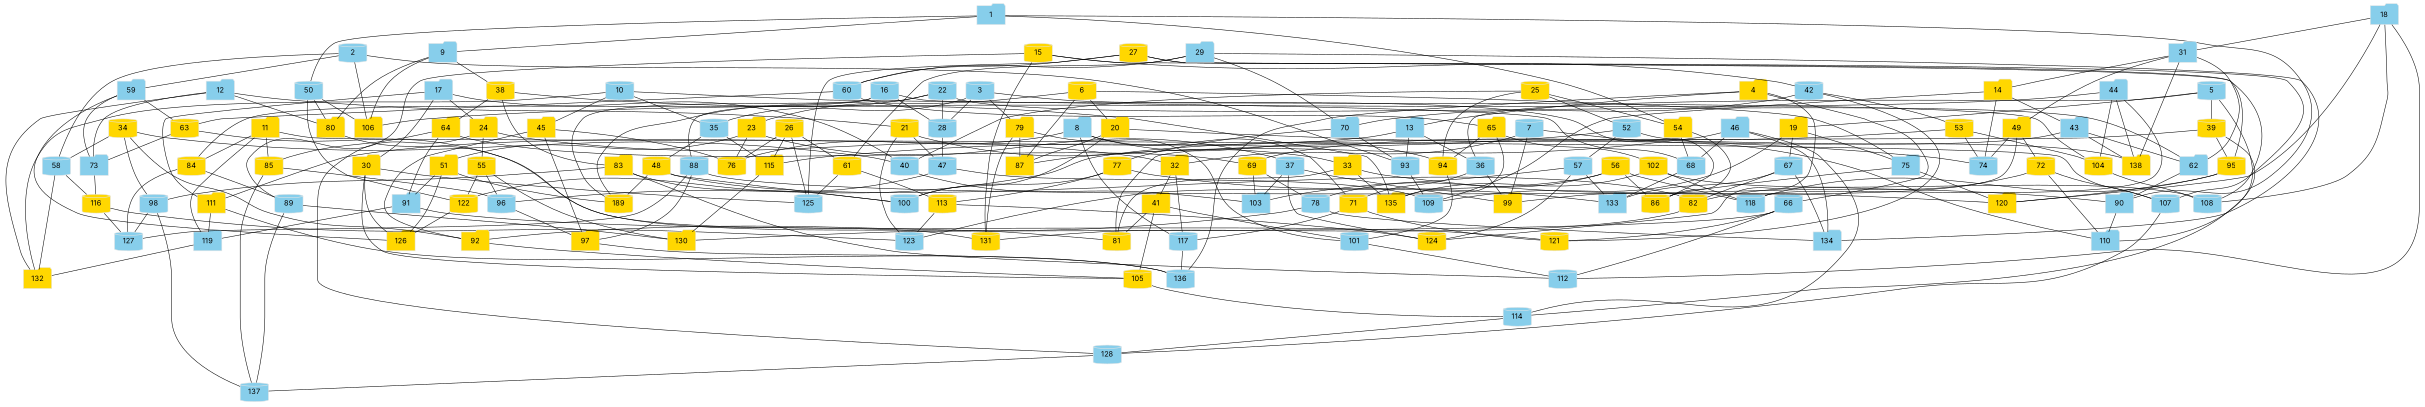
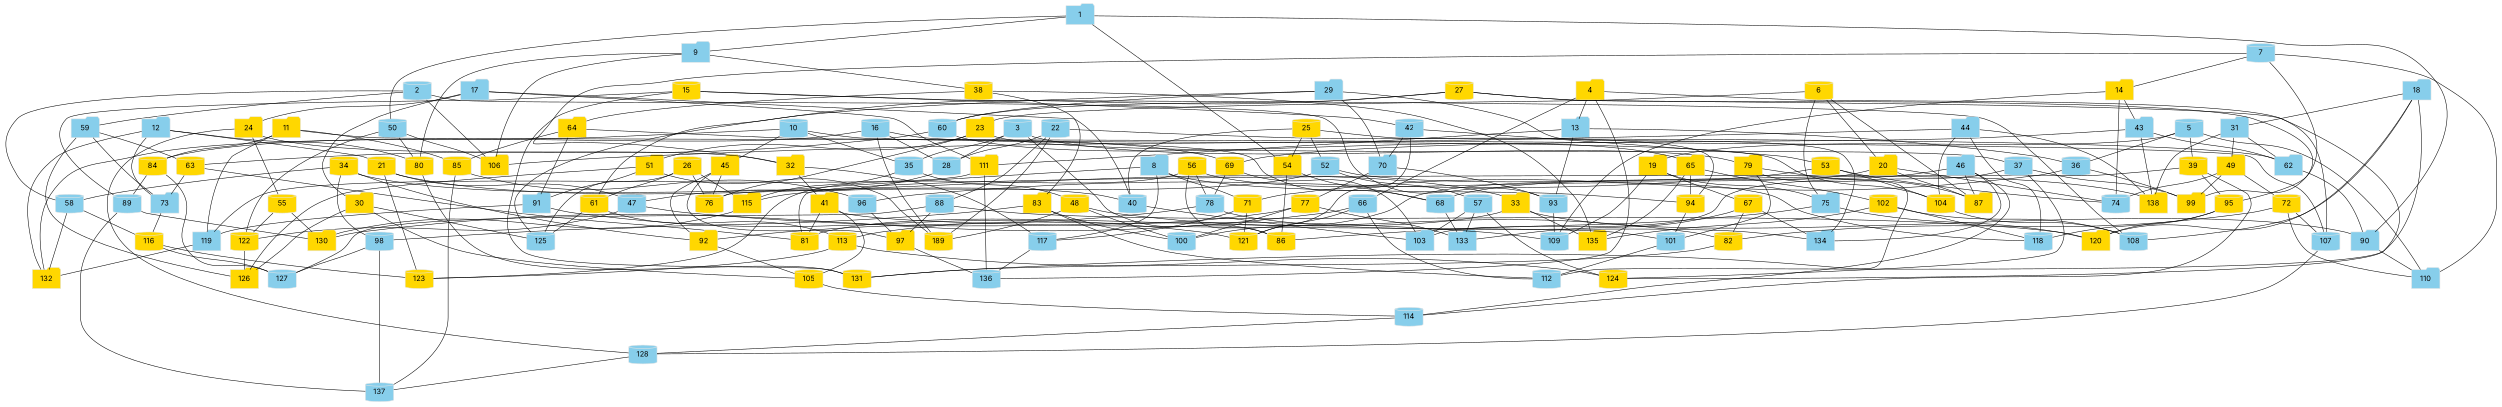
(2071, 75) -> (2190, 72)
(331, 128) -> (419, 166)
(1788, 166) -> (1748, 204)
(493, 187) -> none
(909, 241) -> (419, 279)
